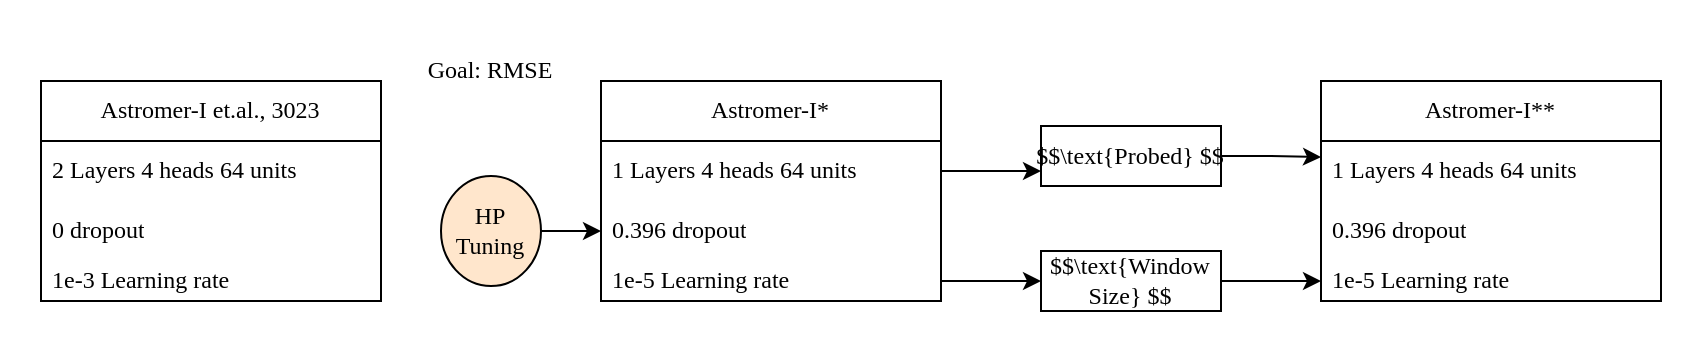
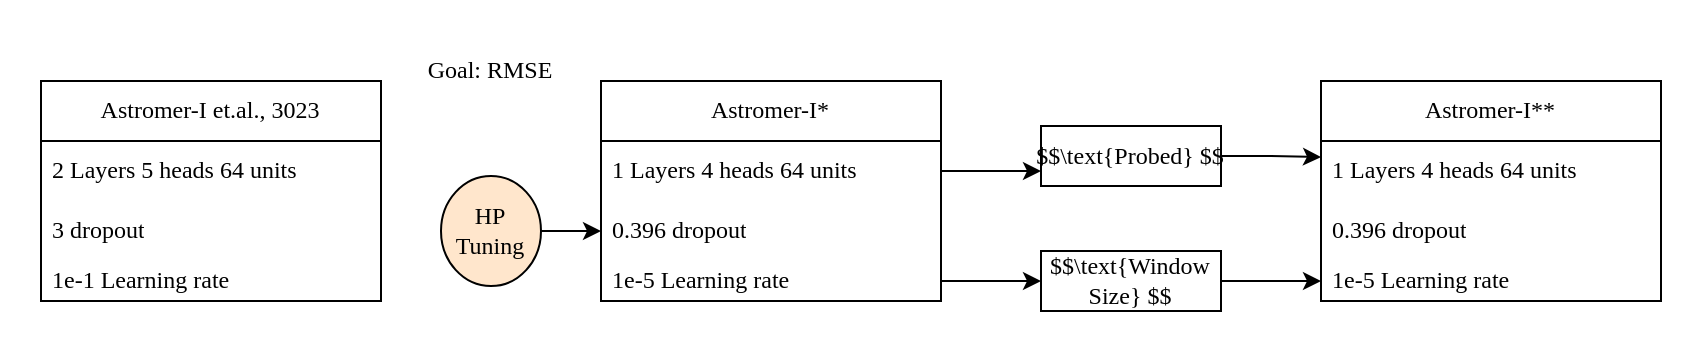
(202, 171) -> (202, 171)
(110, 231) -> (110, 231)
(165, 281) -> (165, 281)
